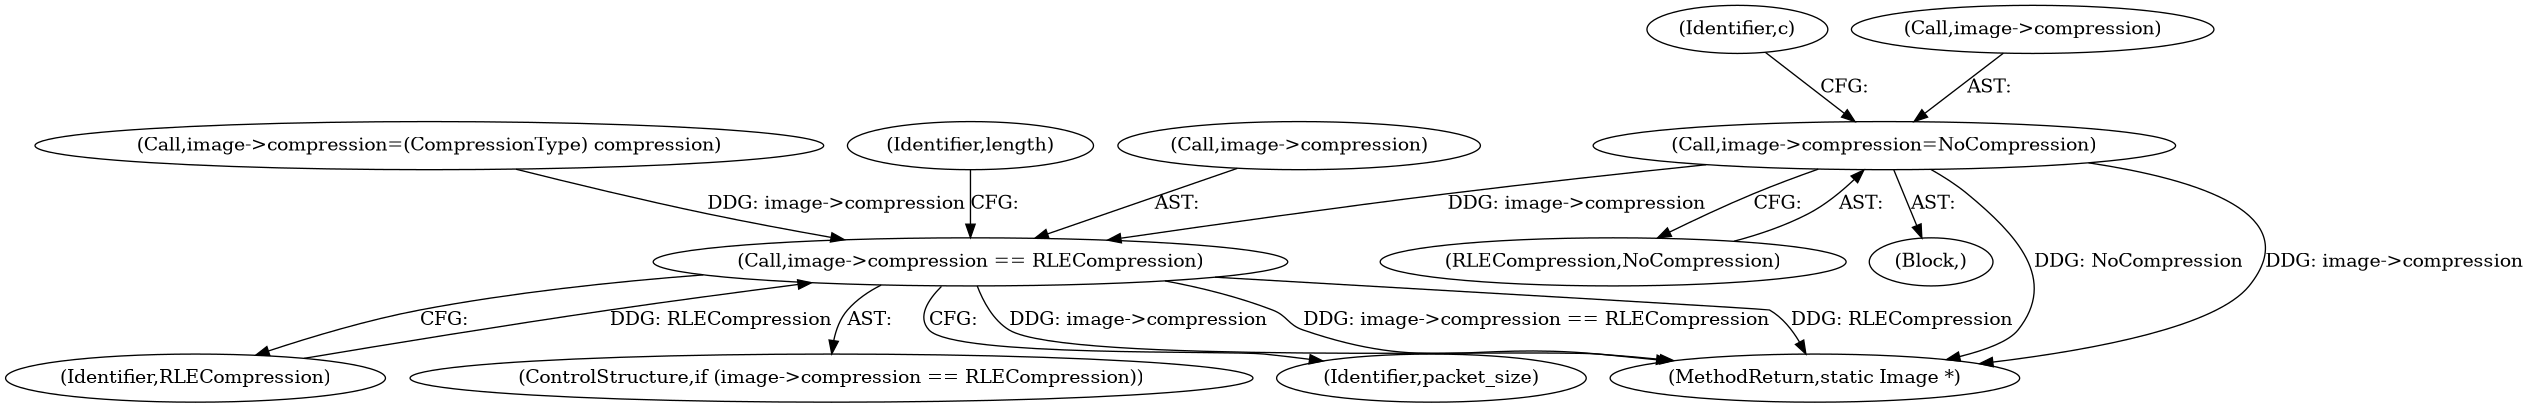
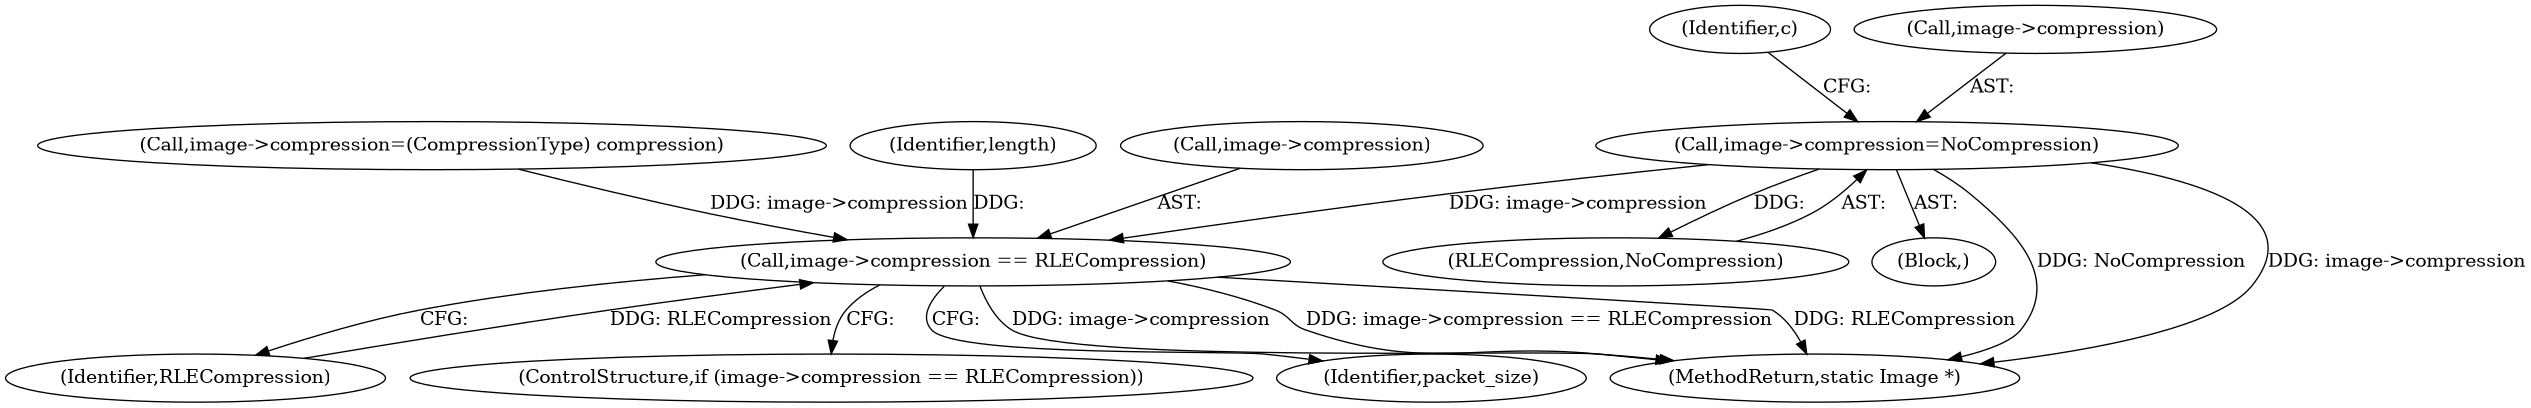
(998, 204) -> (1002, 204)
(1781, 204) -> (1782, 204)
(873, 320) -> (874, 320)
